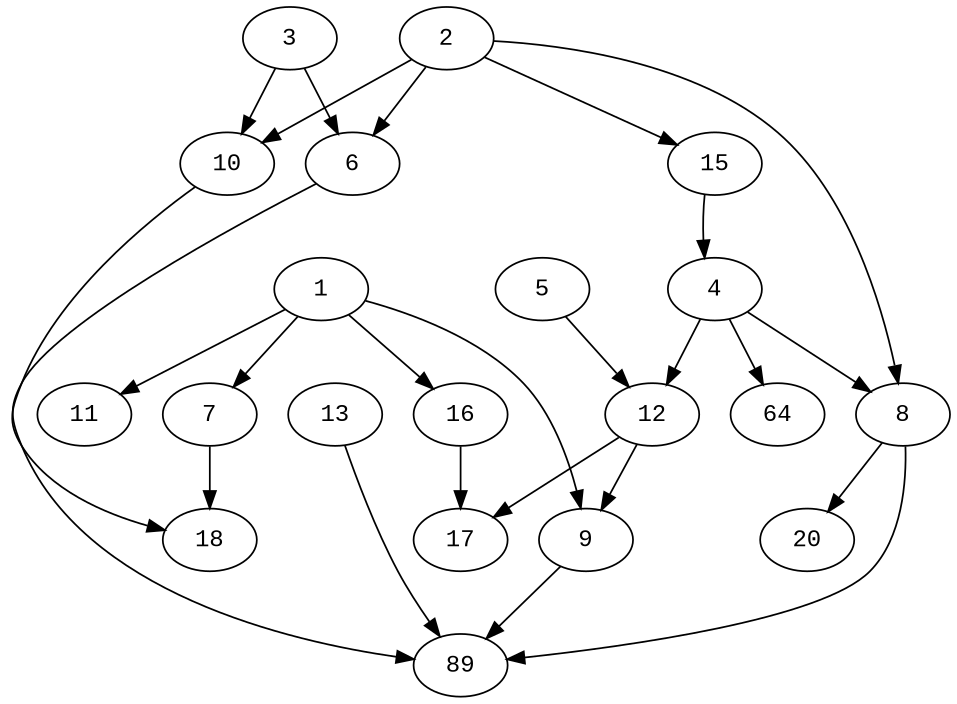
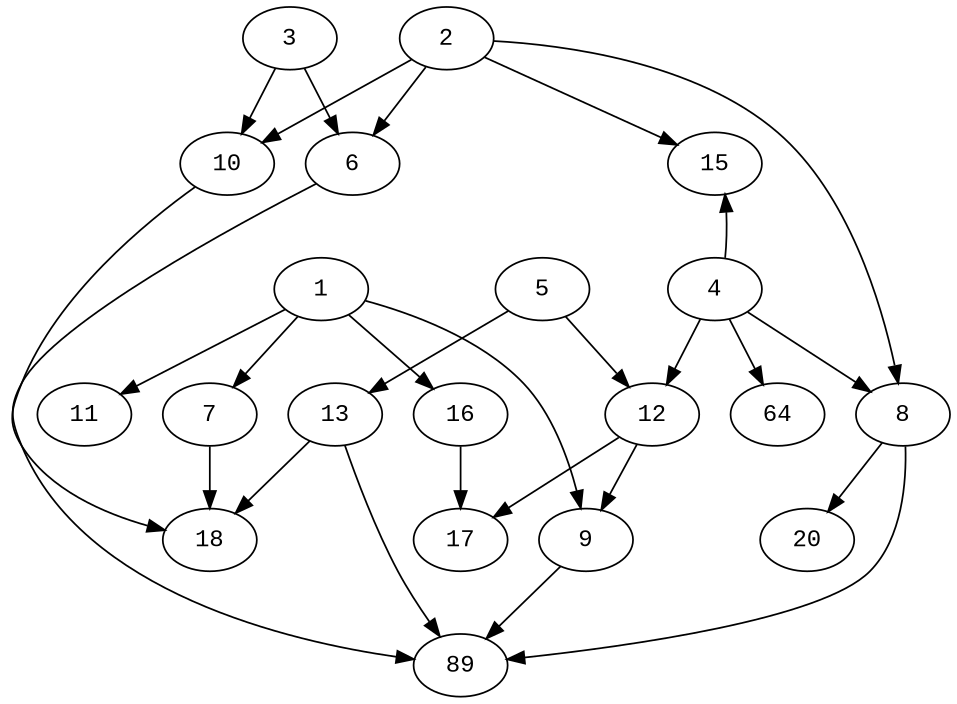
(703, 217) -> (727, 235)
none -> (447, 347)
none -> (279, 471)
